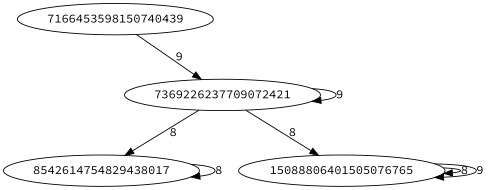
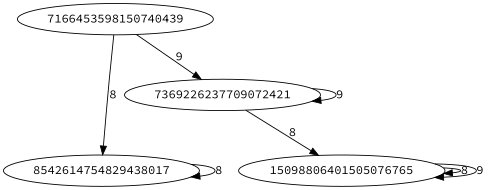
(166, 130) -> (108, 90)
(342, 171) -> (342, 171)
